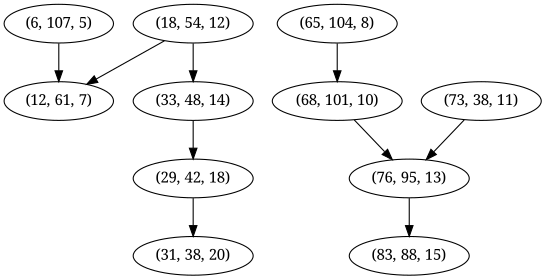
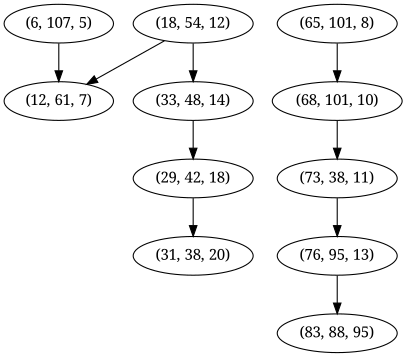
(337, 24) -> (337, 24)
(369, 136) -> (337, 134)
(409, 256) -> (337, 333)
